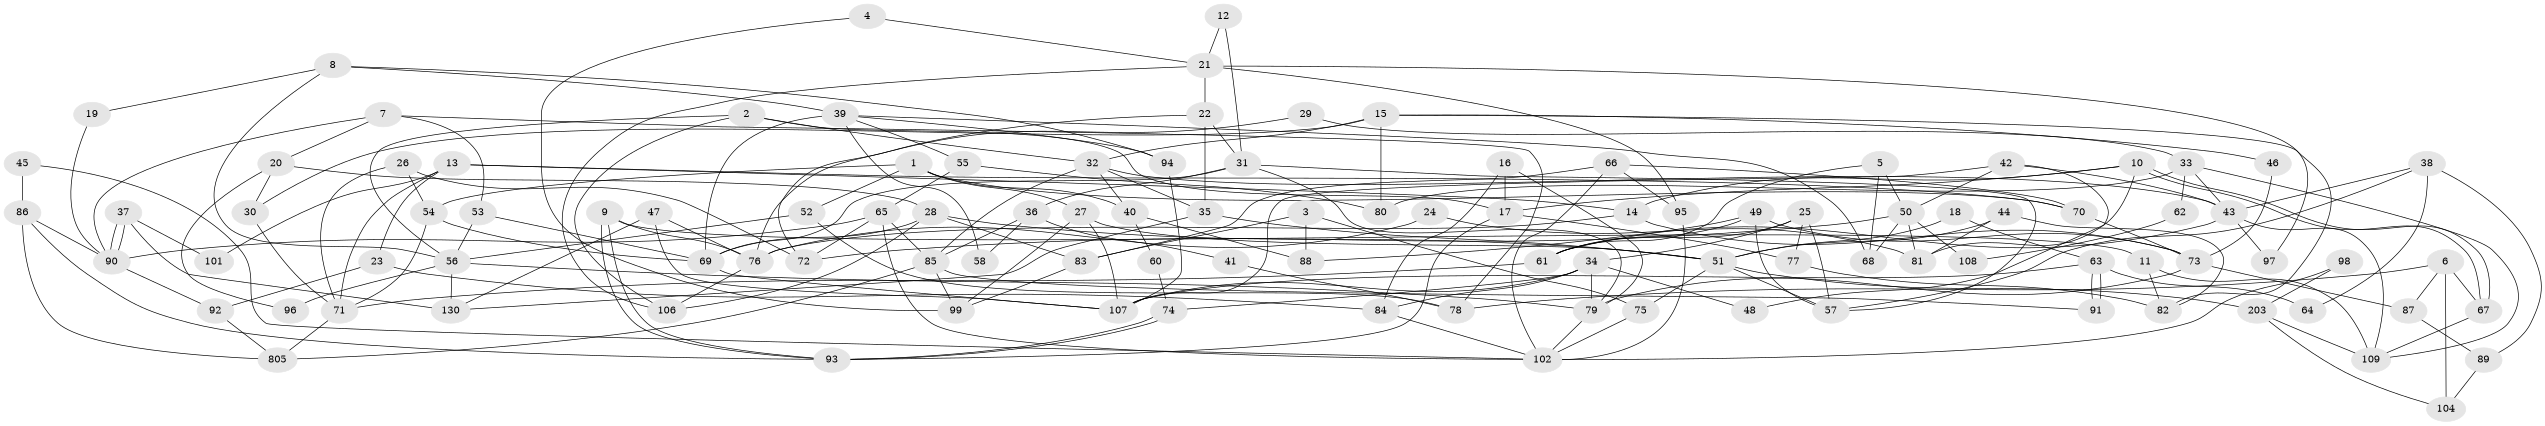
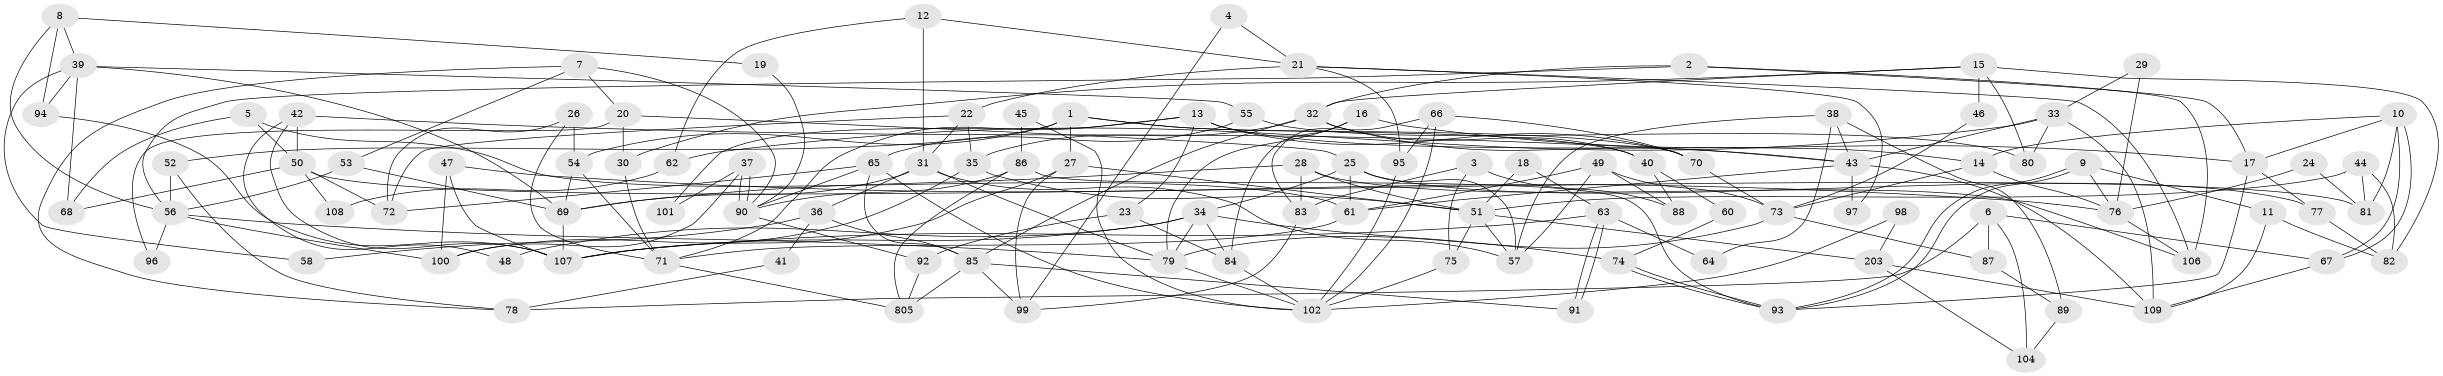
none -> (762, 42)
(559, 180) -> (850, 125)
(451, 311) -> (440, 262)
